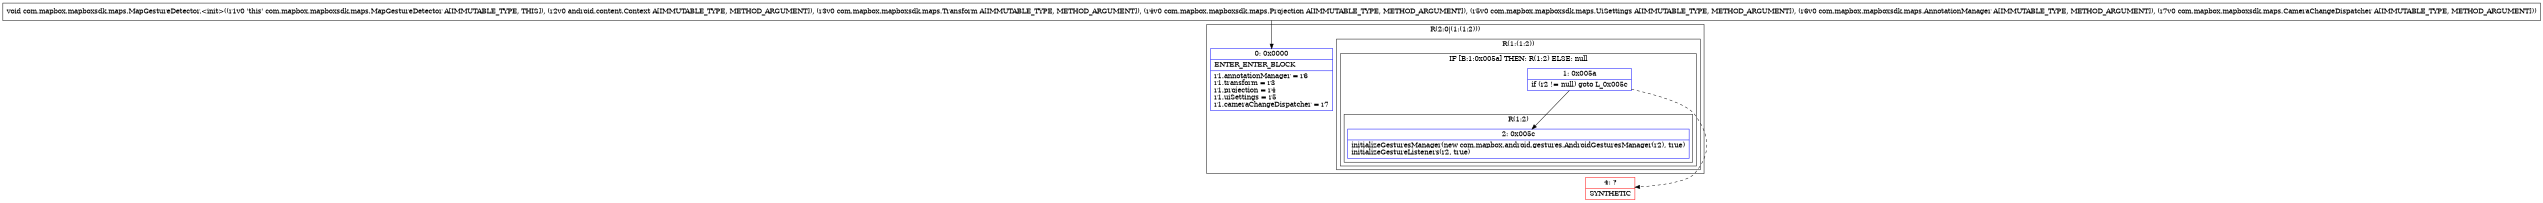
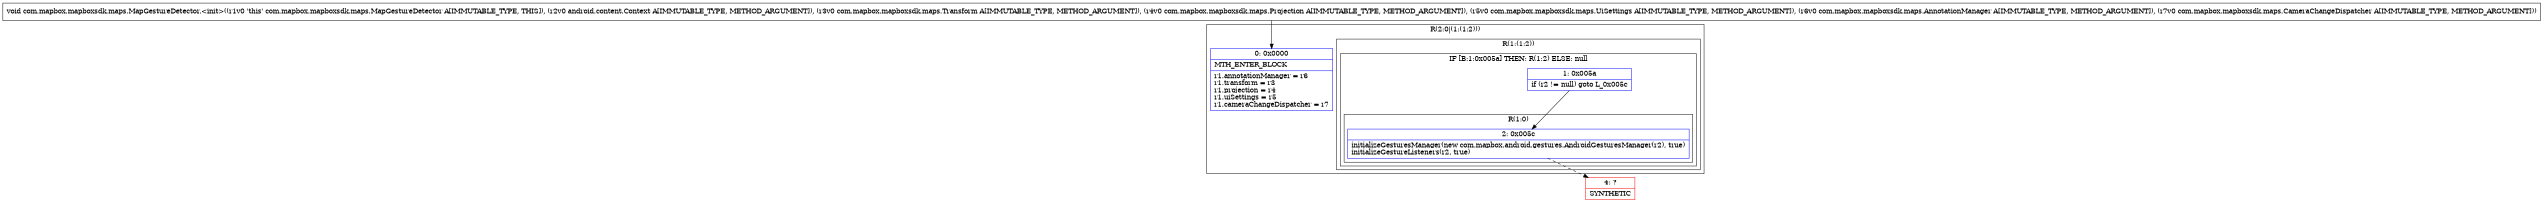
(1255, 65) -> (1251, 65)
(1690, 110) -> (1566, 167)
(1518, 120) -> (1518, 120)
